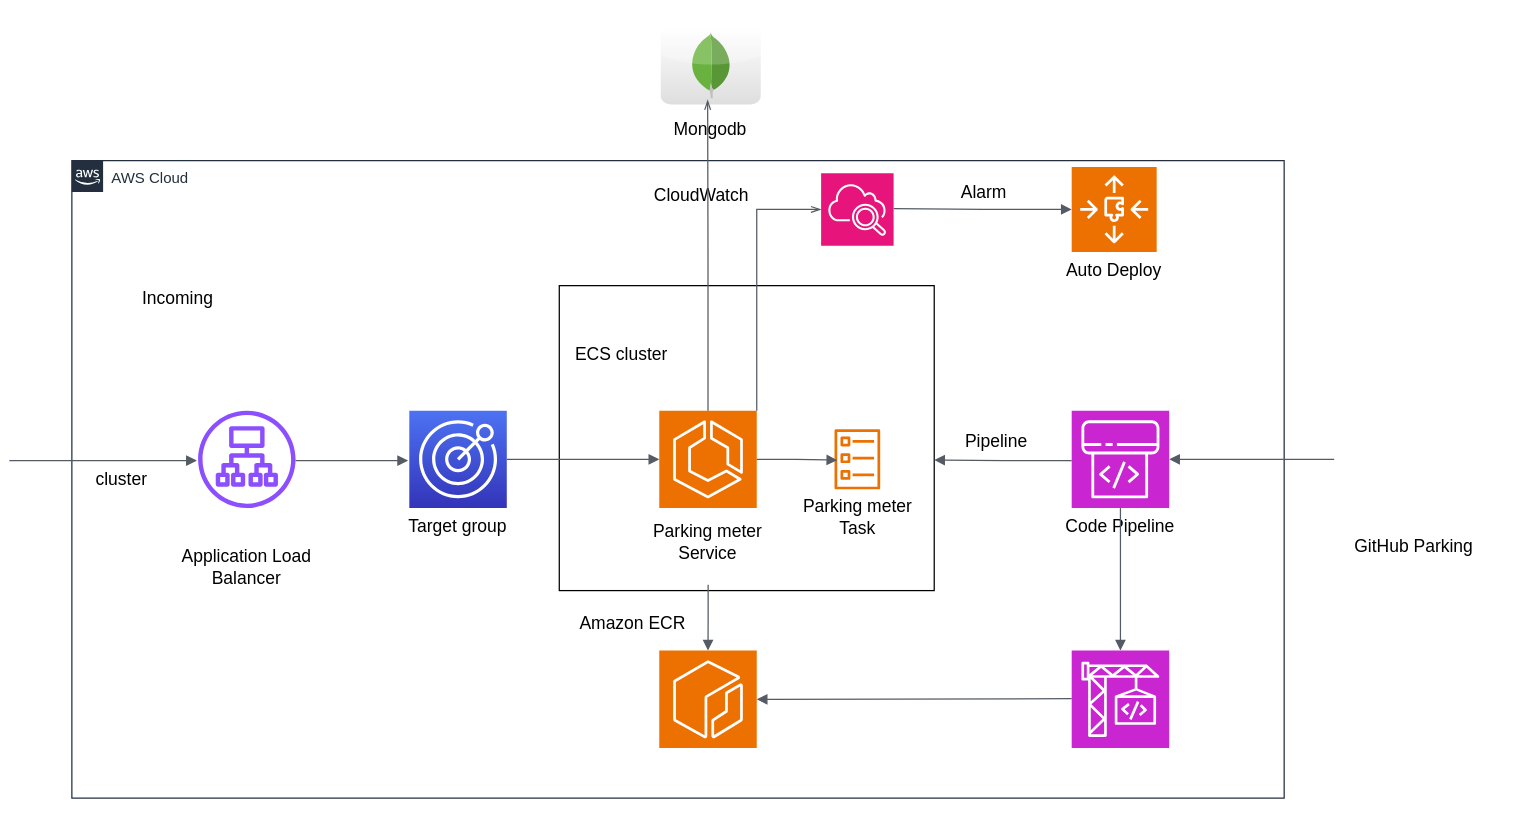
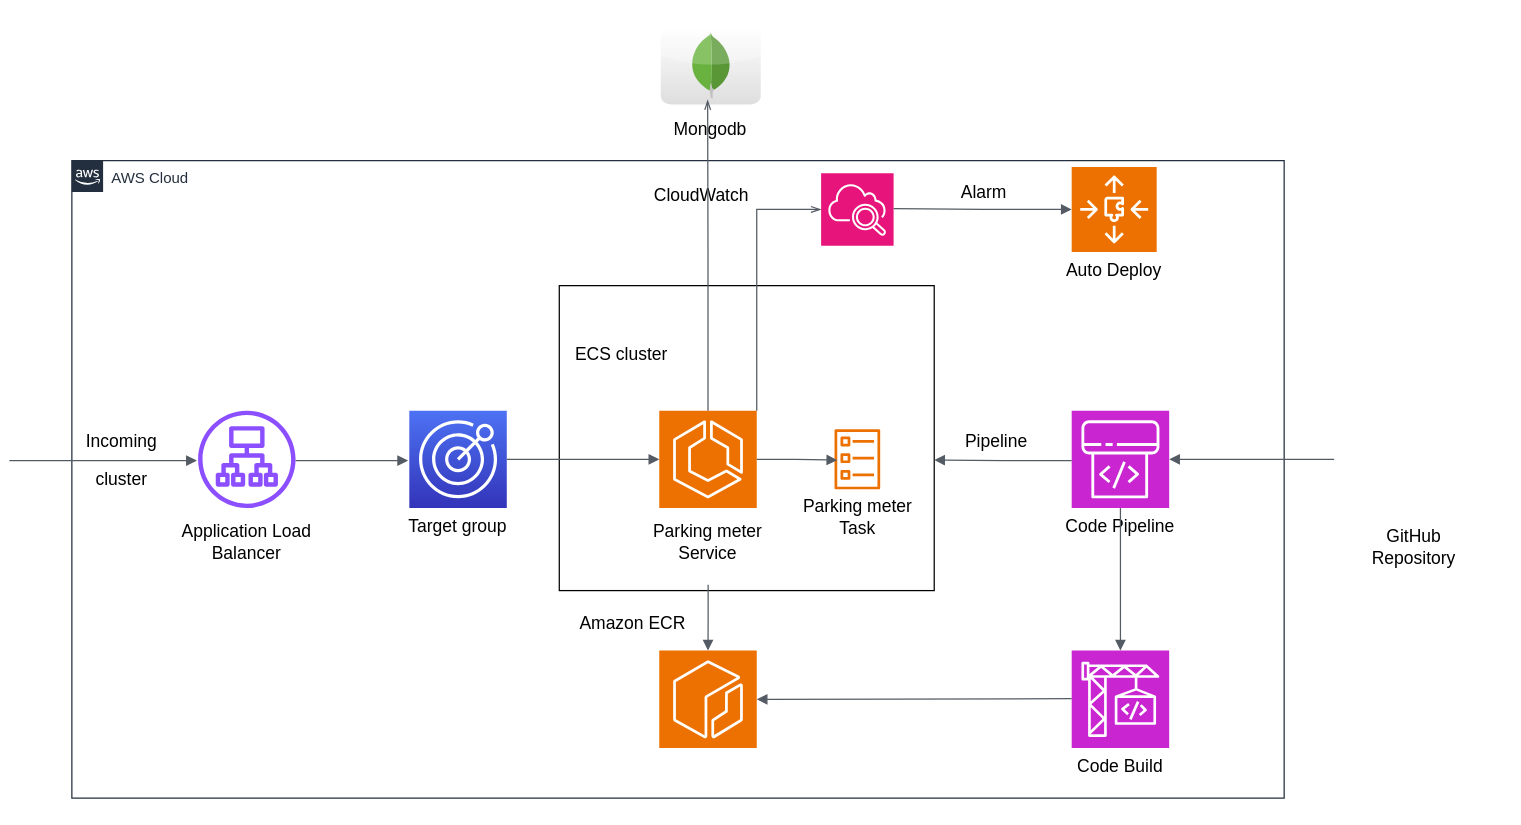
(178, 298) -> (122, 442)
(1414, 547) -> (1414, 547)
(247, 567) -> (247, 542)
none -> (1121, 767)
